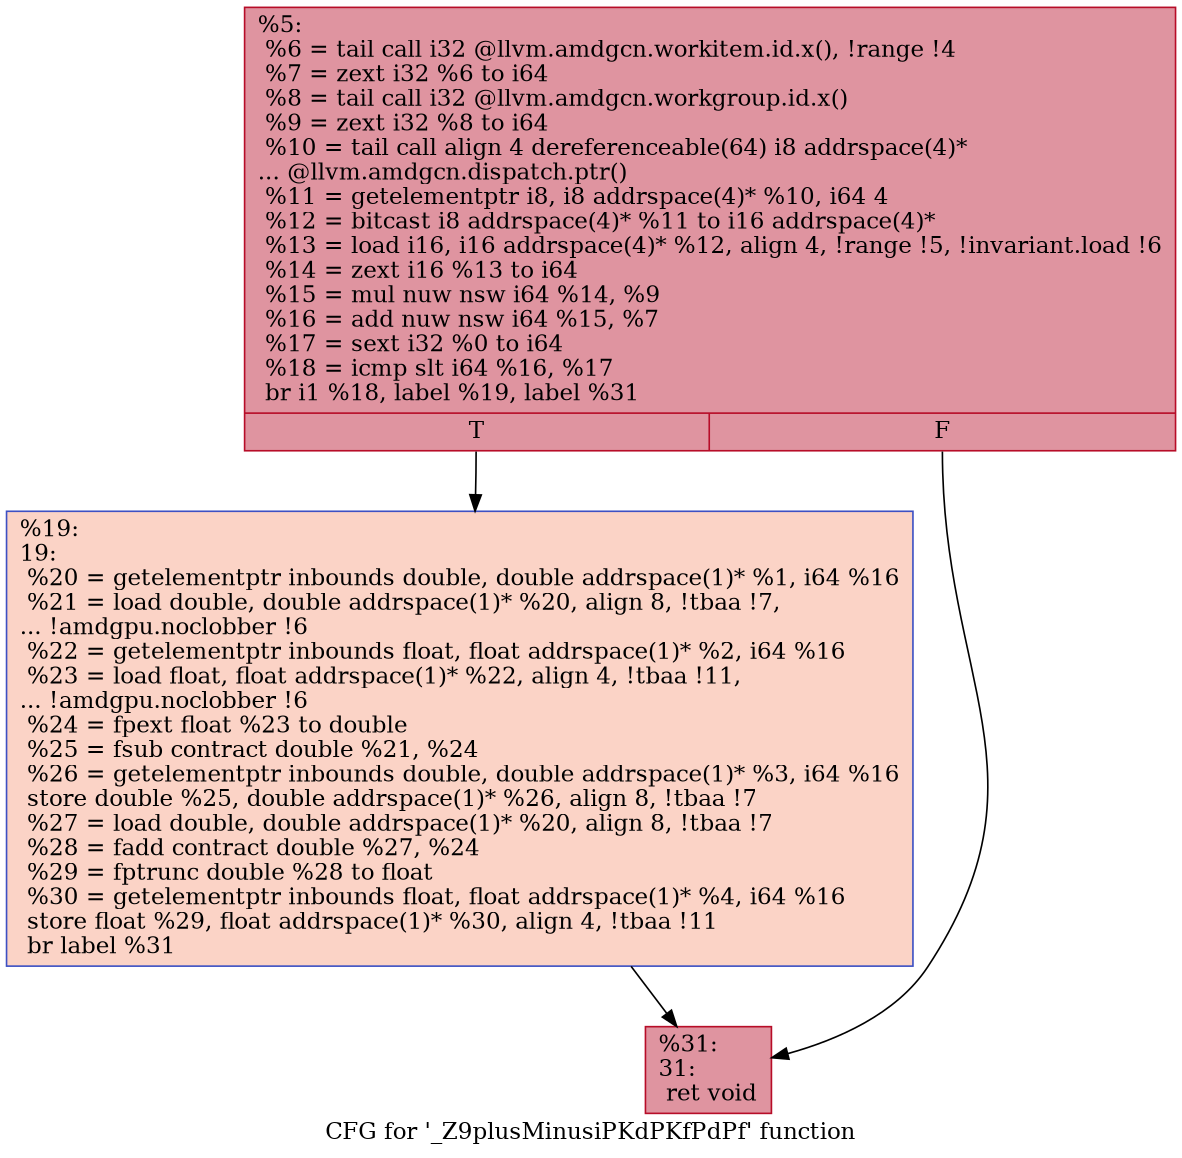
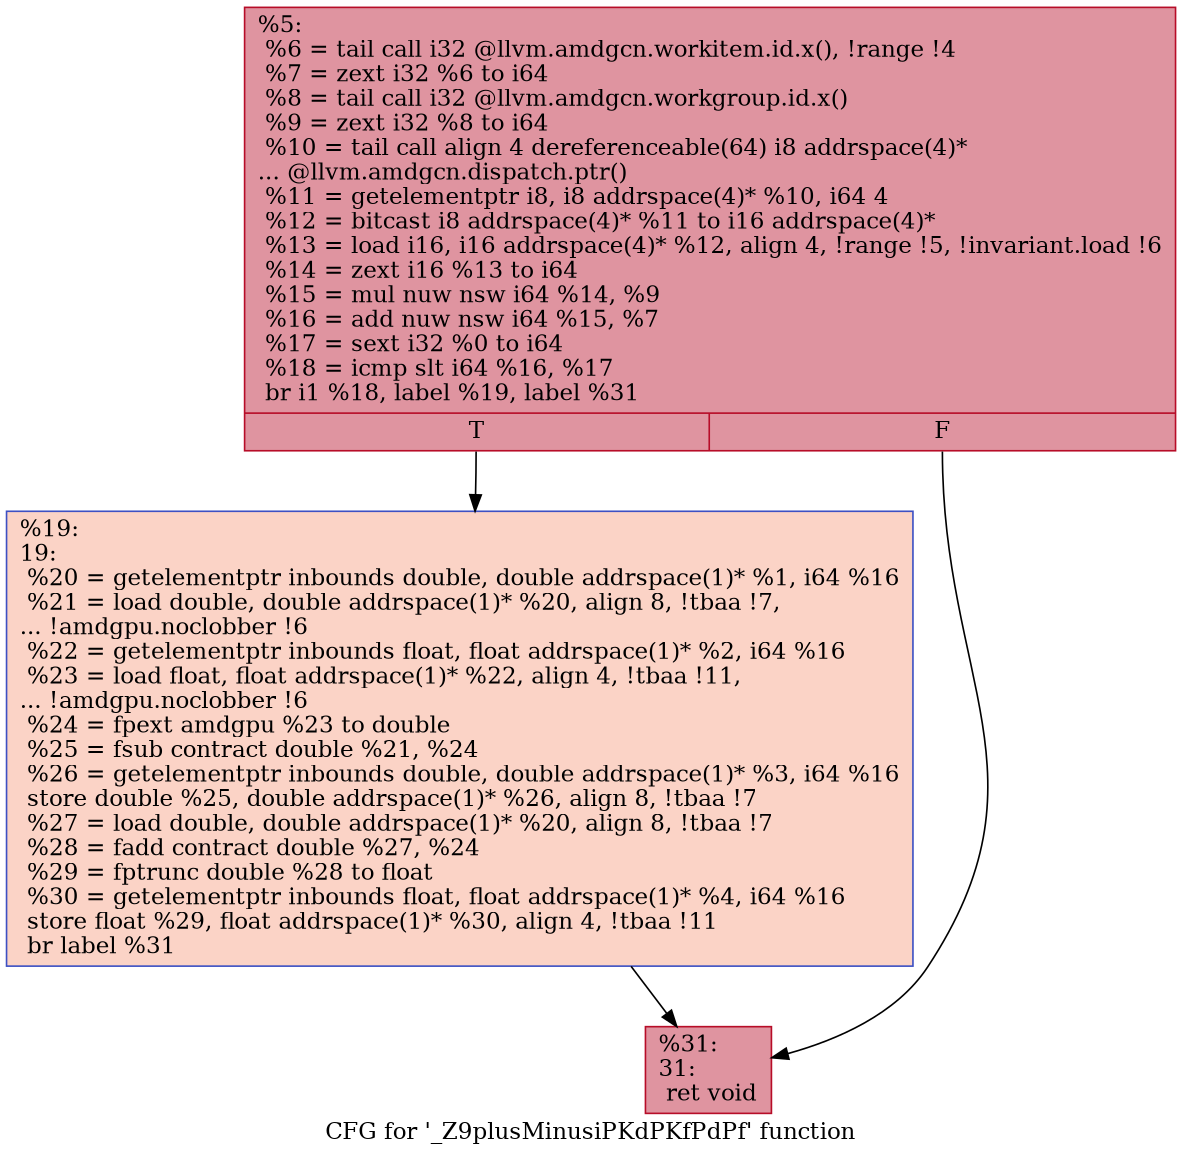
(214, 726) -> (236, 726)
